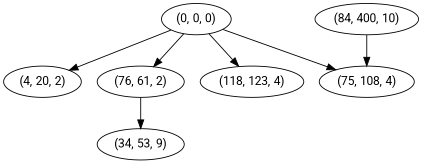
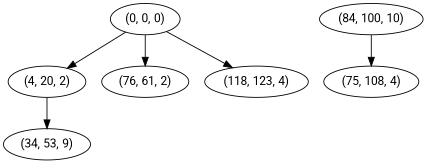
(367, 19) -> (371, 19)
(275, 48) -> none
(141, 109) -> (47, 109)
